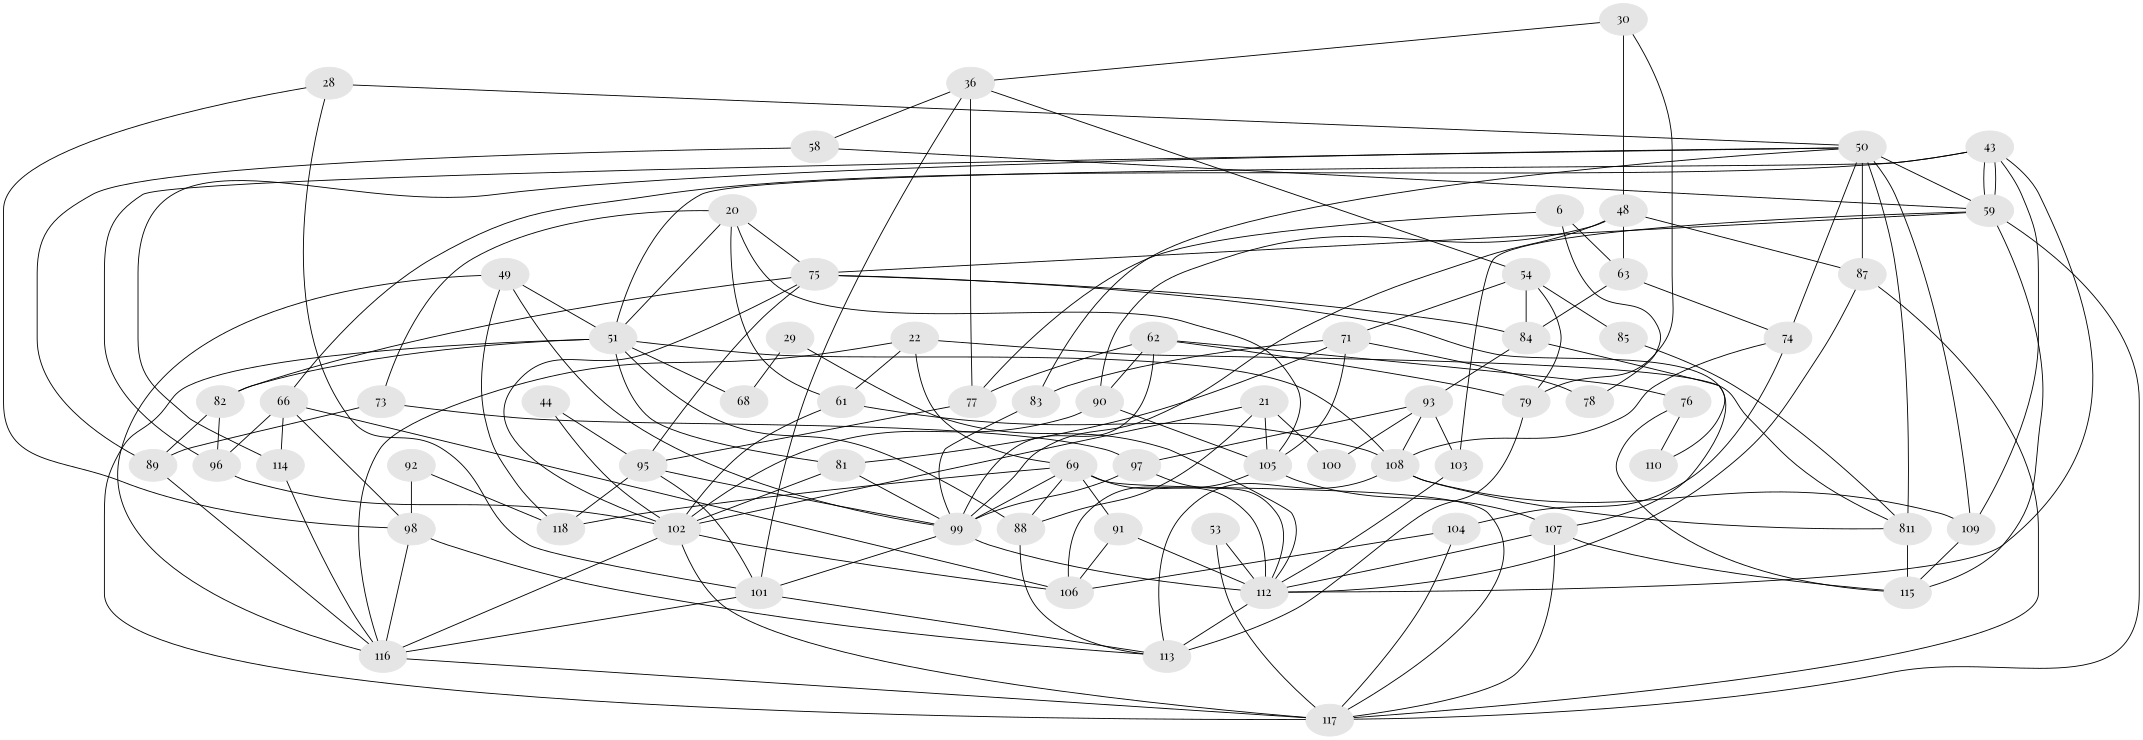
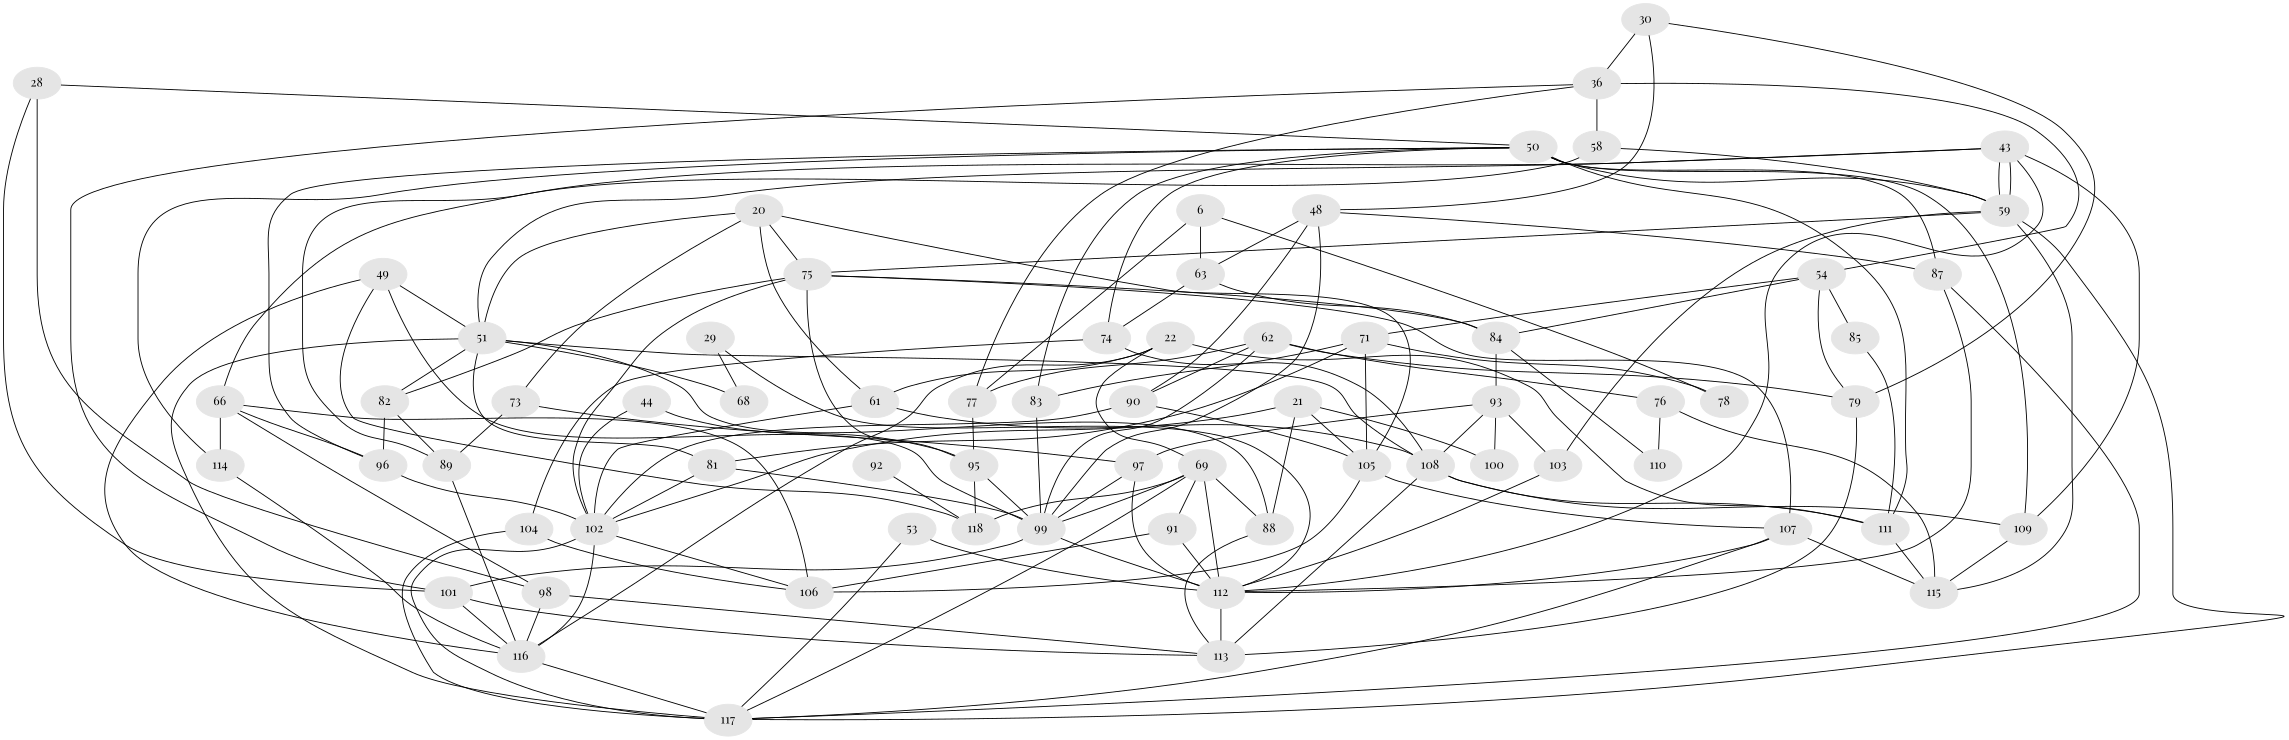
(411, 497) -> none
(719, 525) -> none
(1907, 529) -> (1885, 529)
